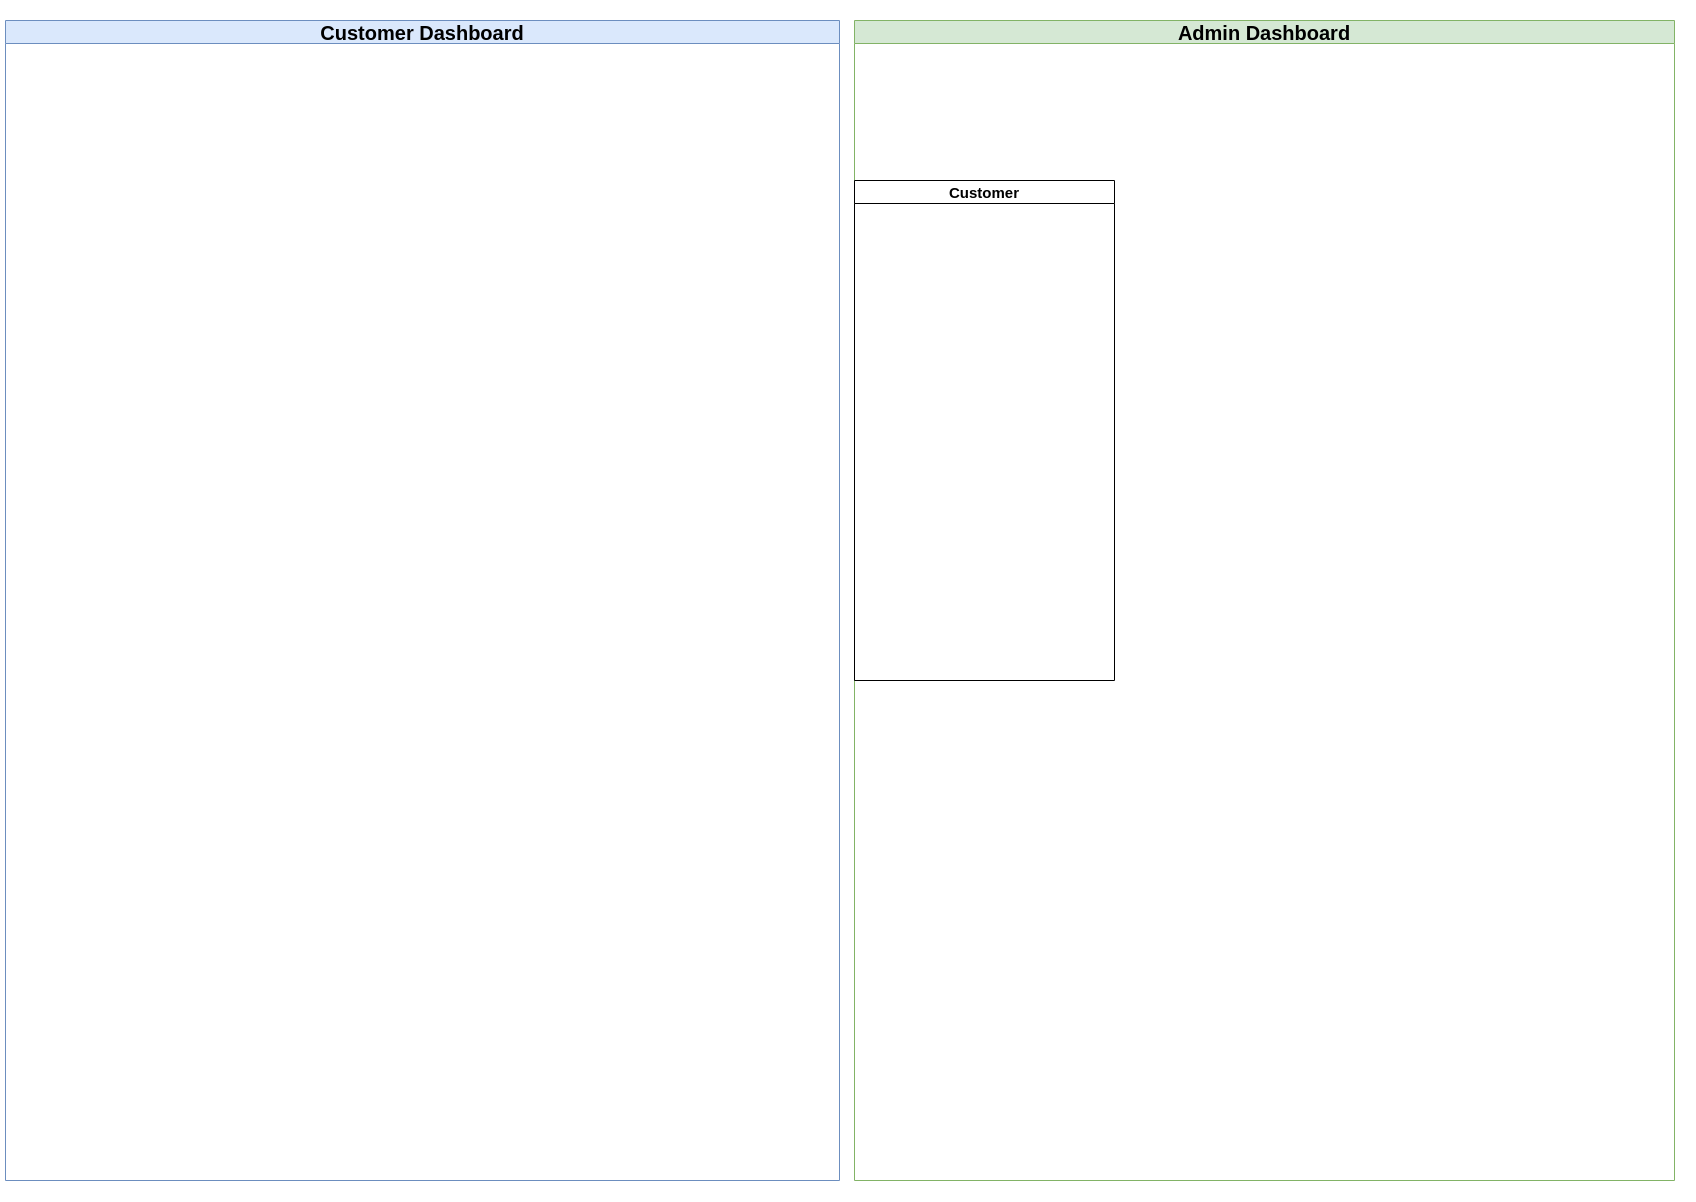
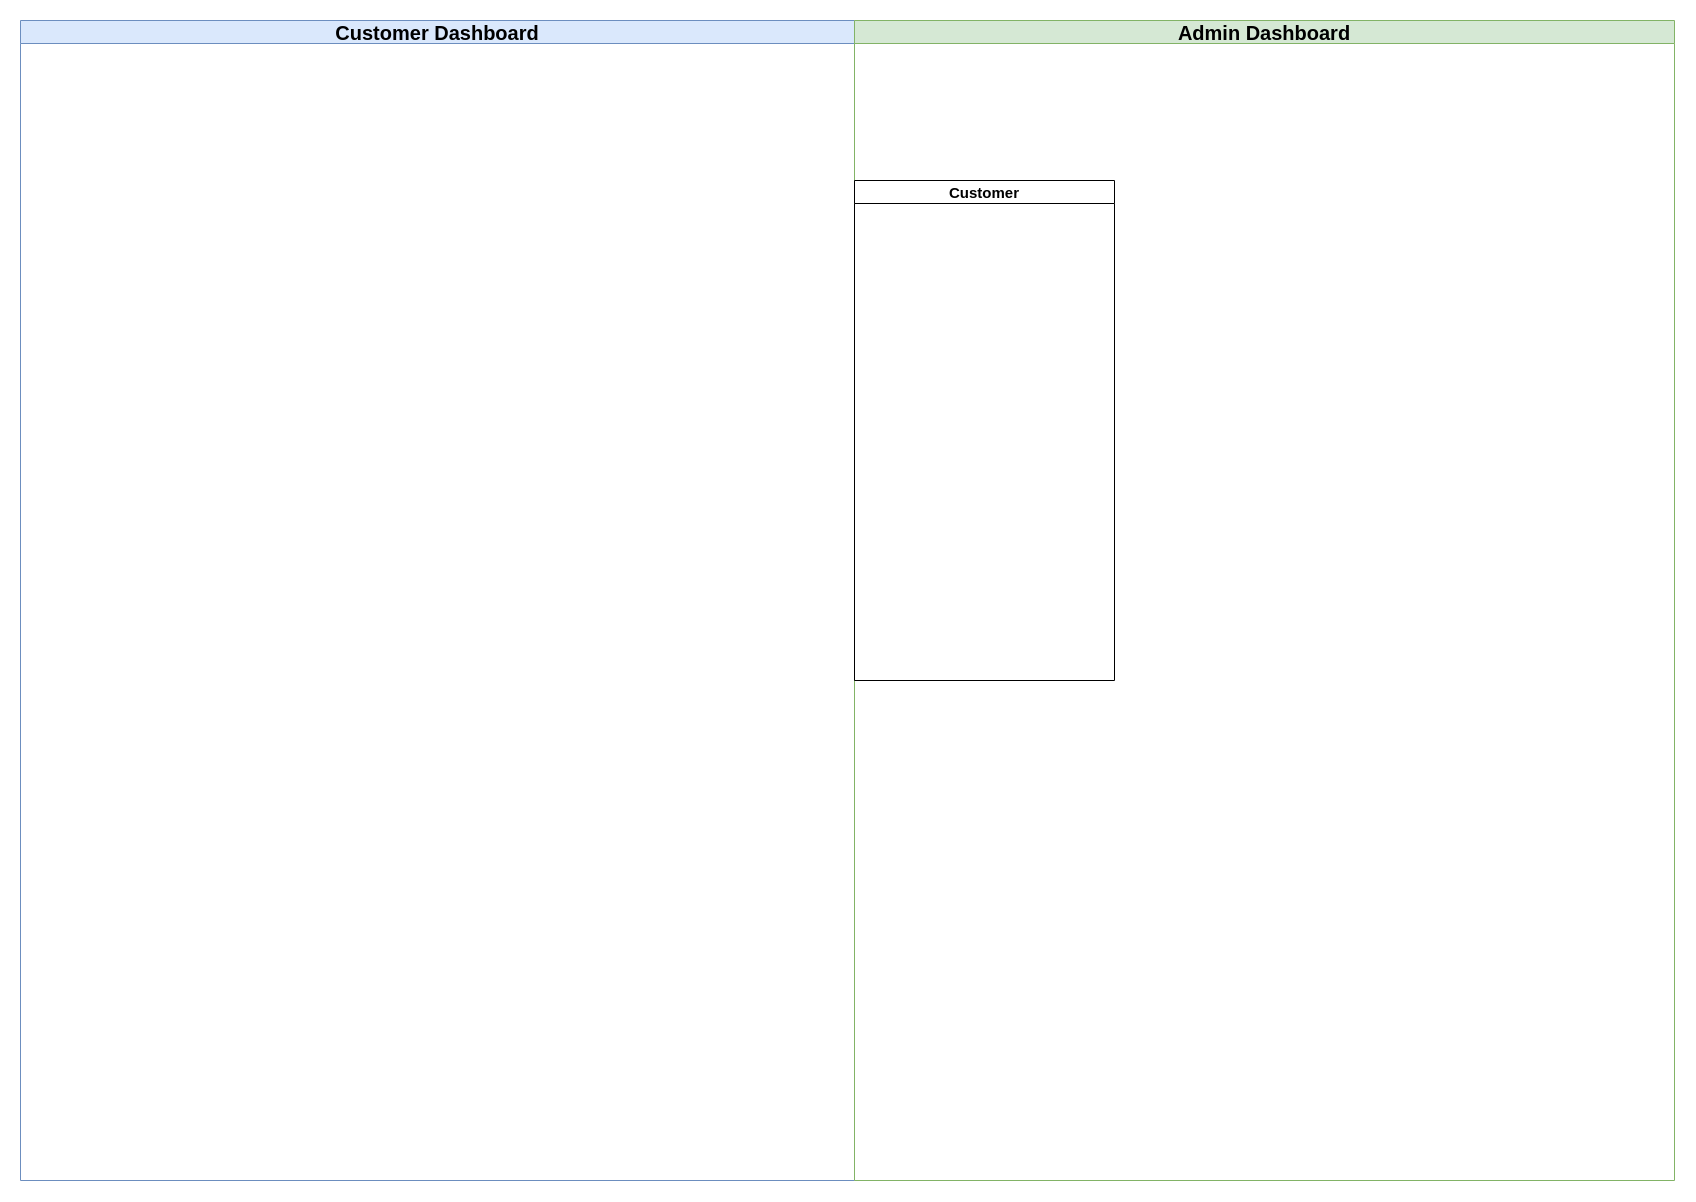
(423, 601) -> (438, 601)
